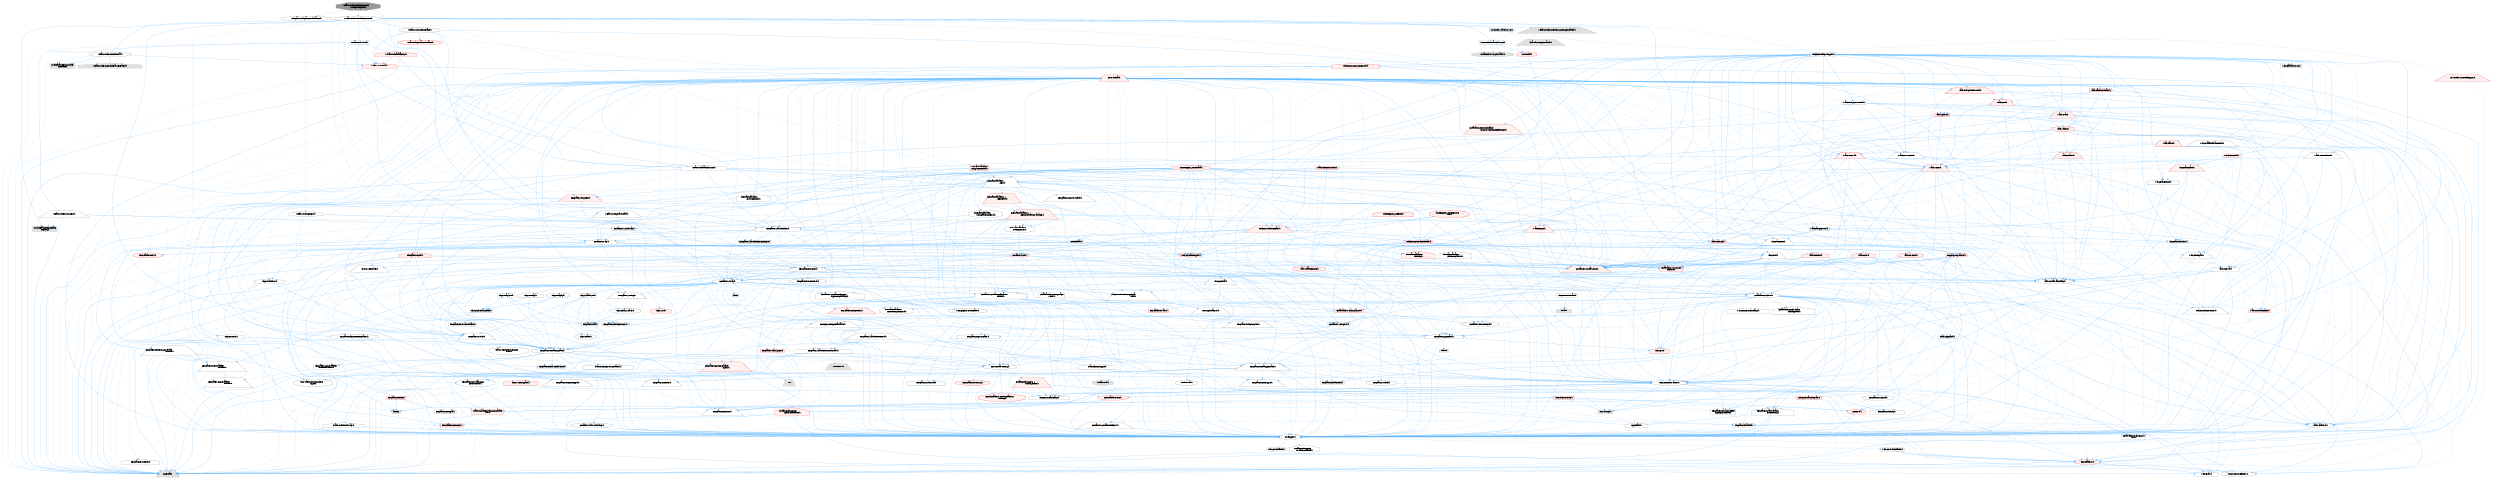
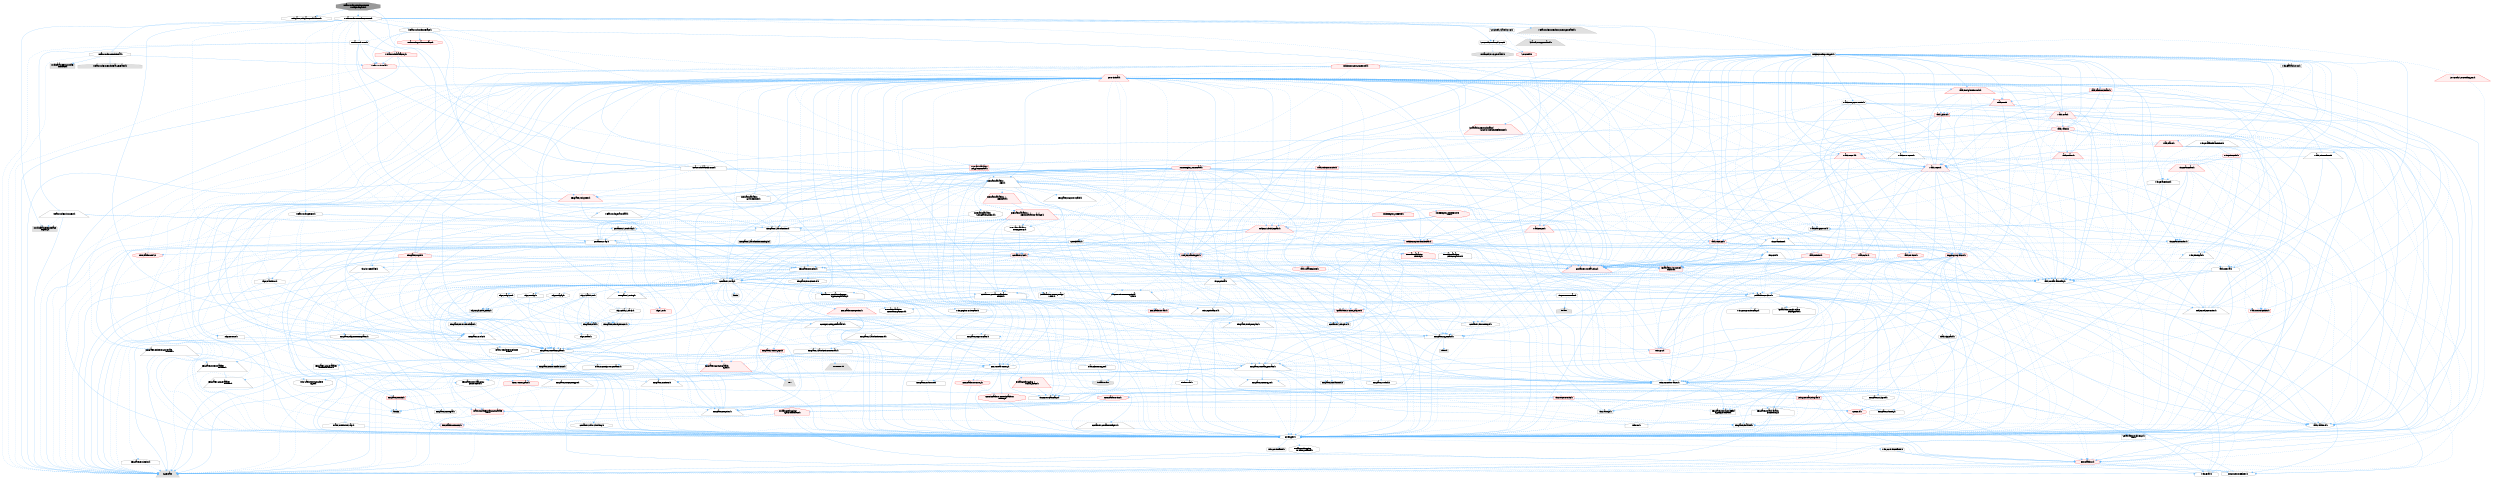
(1636, 425) -> (1636, 425)
